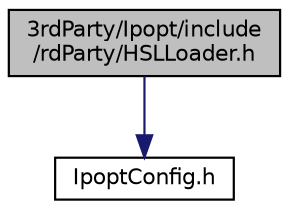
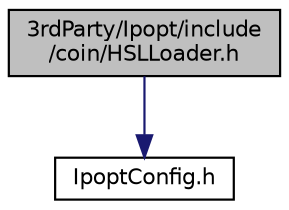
(144, 43) -> (144, 43)
